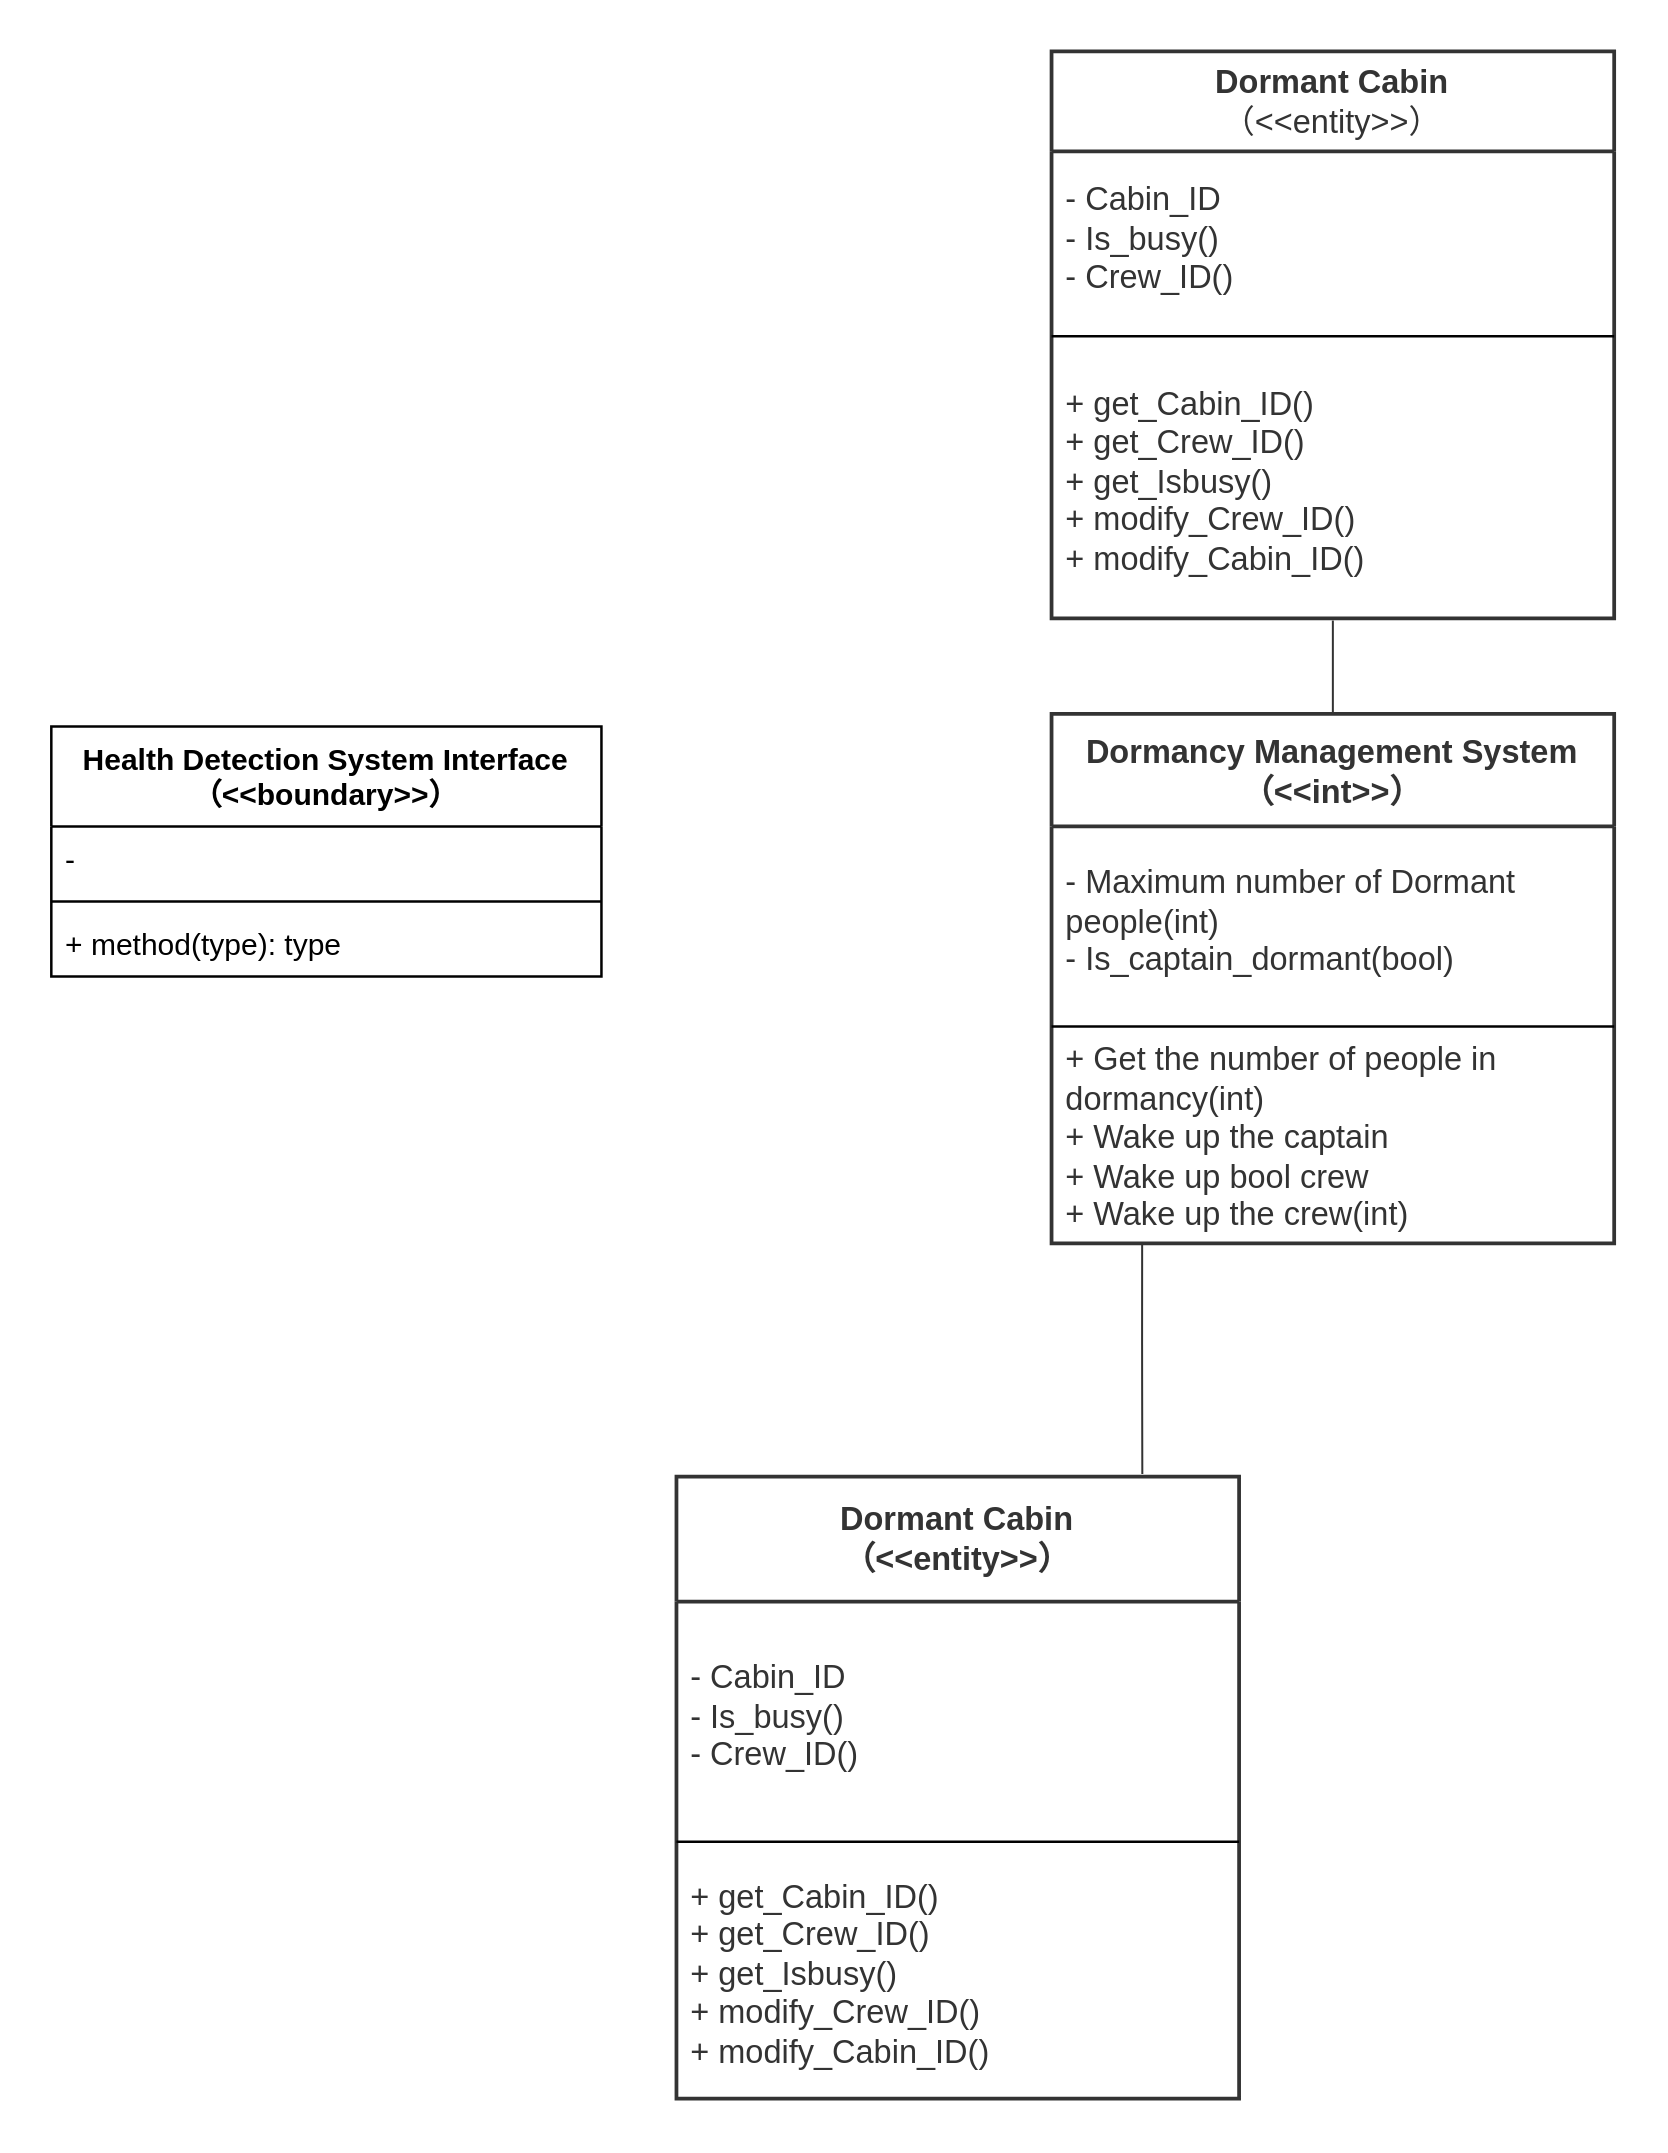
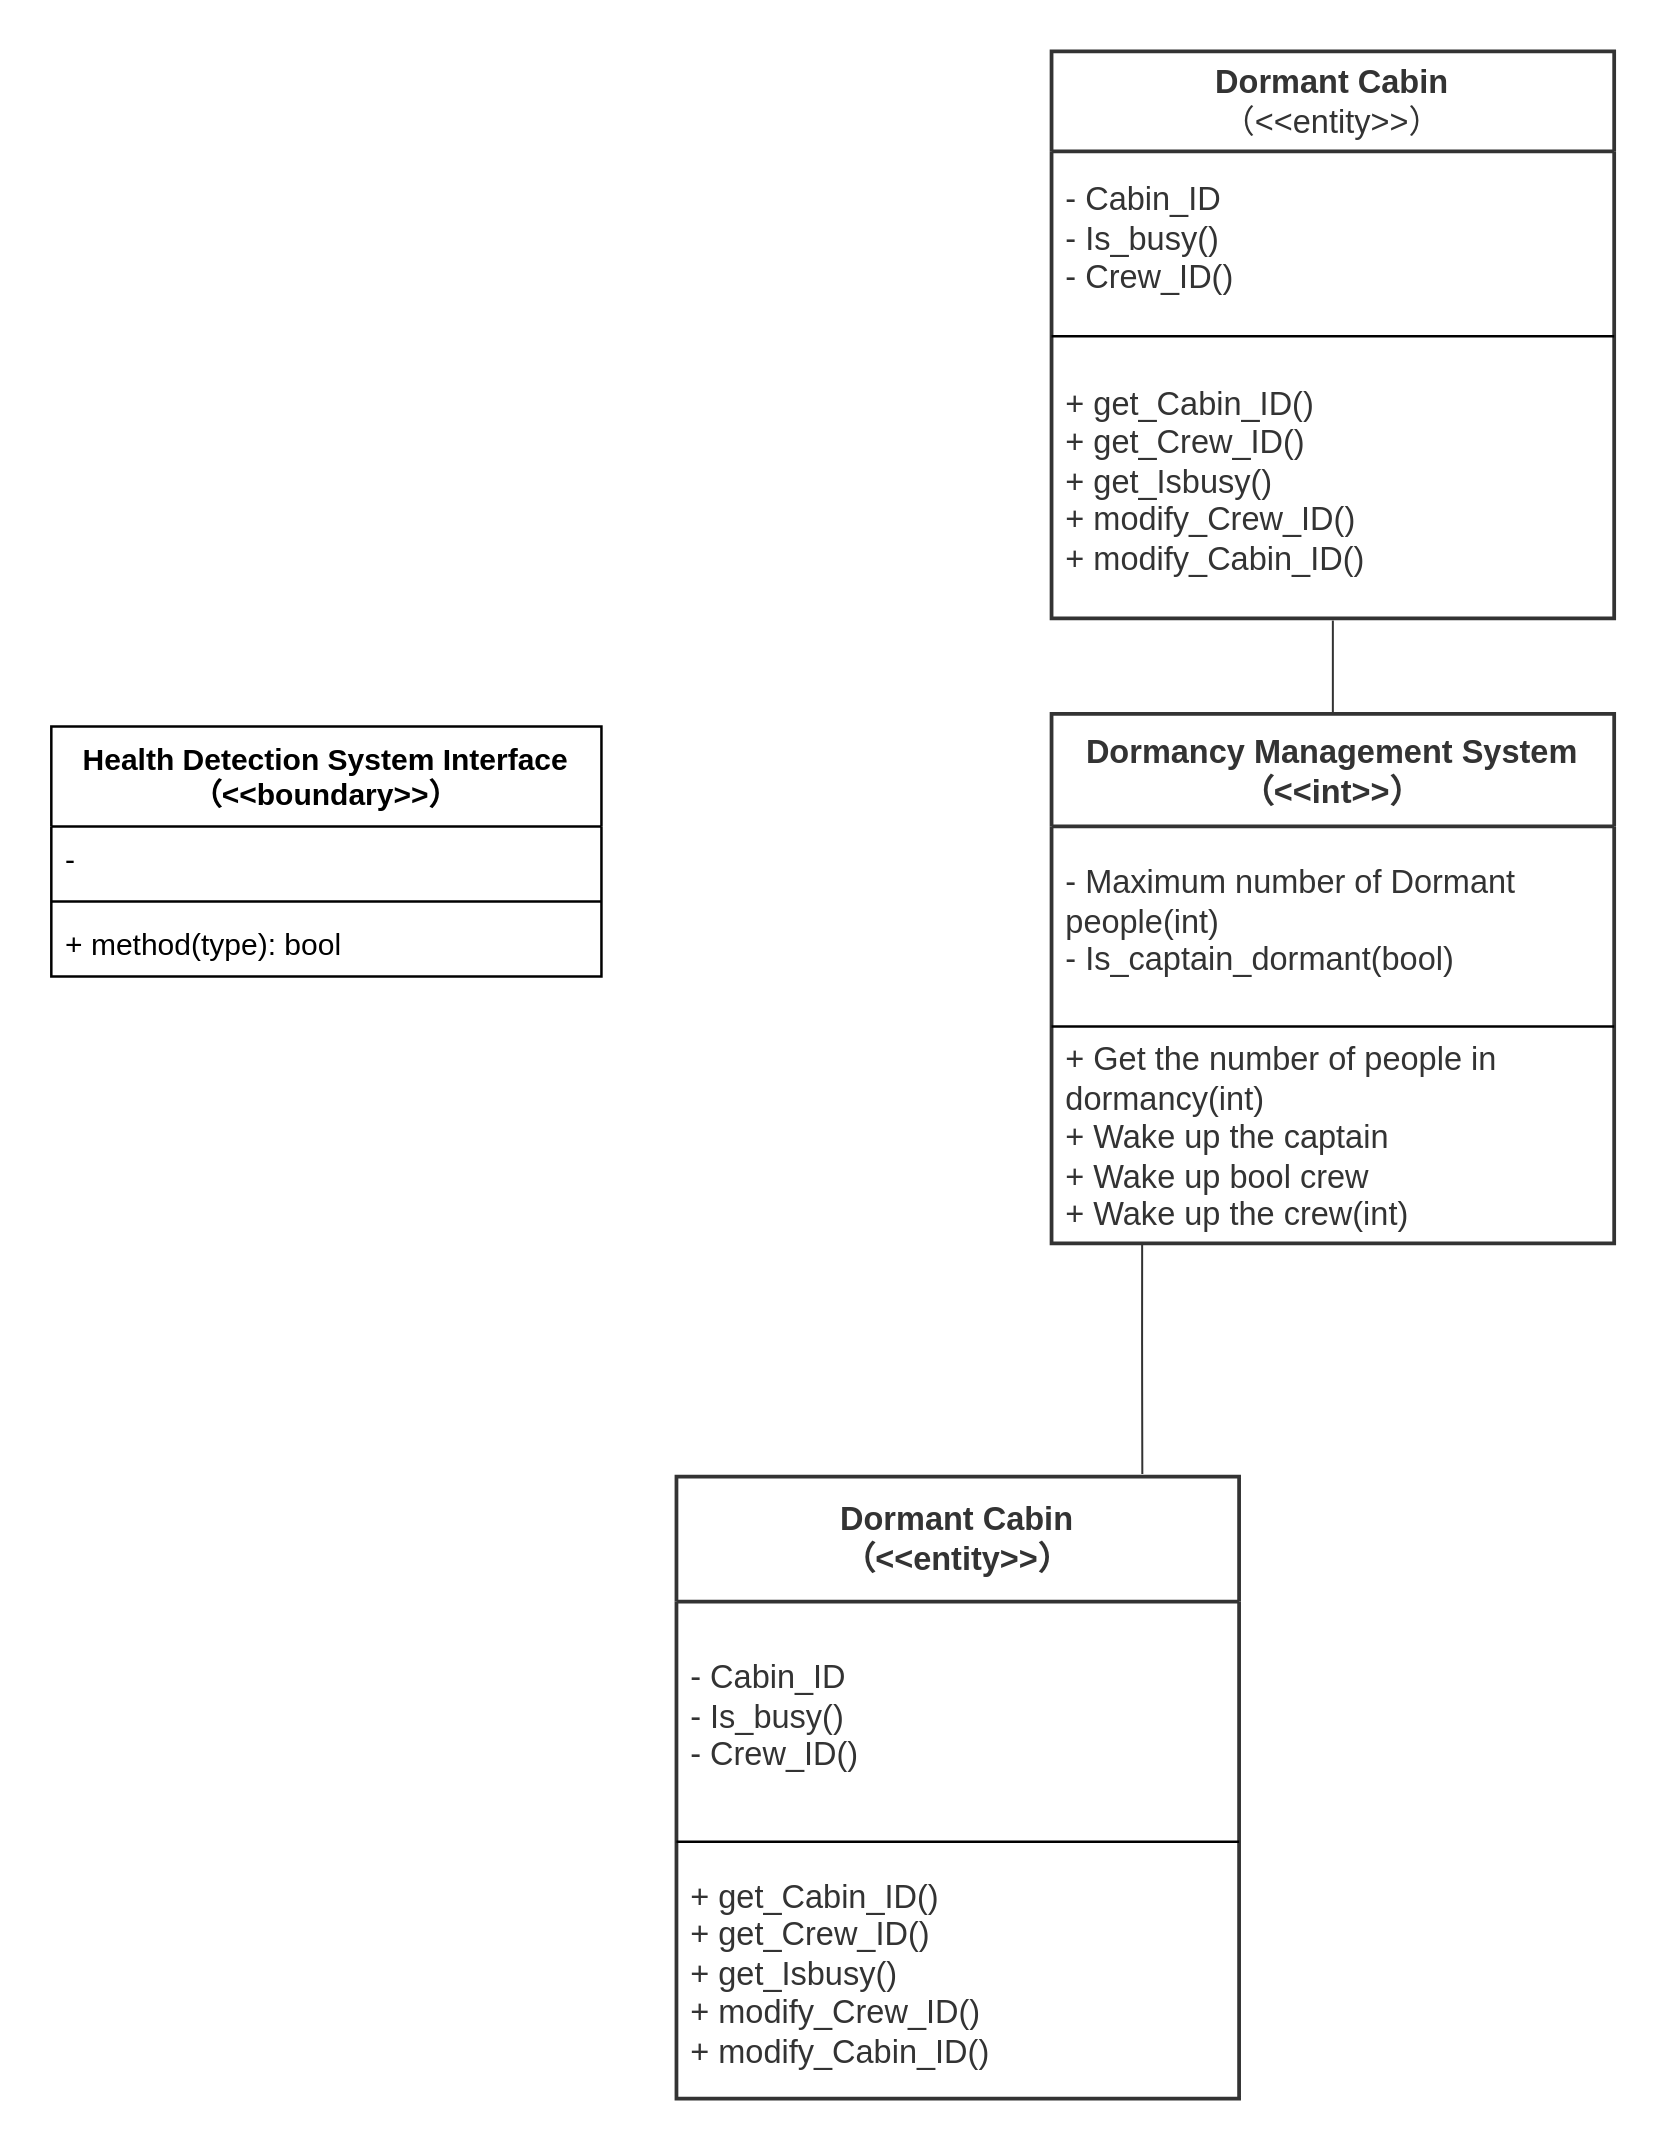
(221, 945) -> (217, 945)
